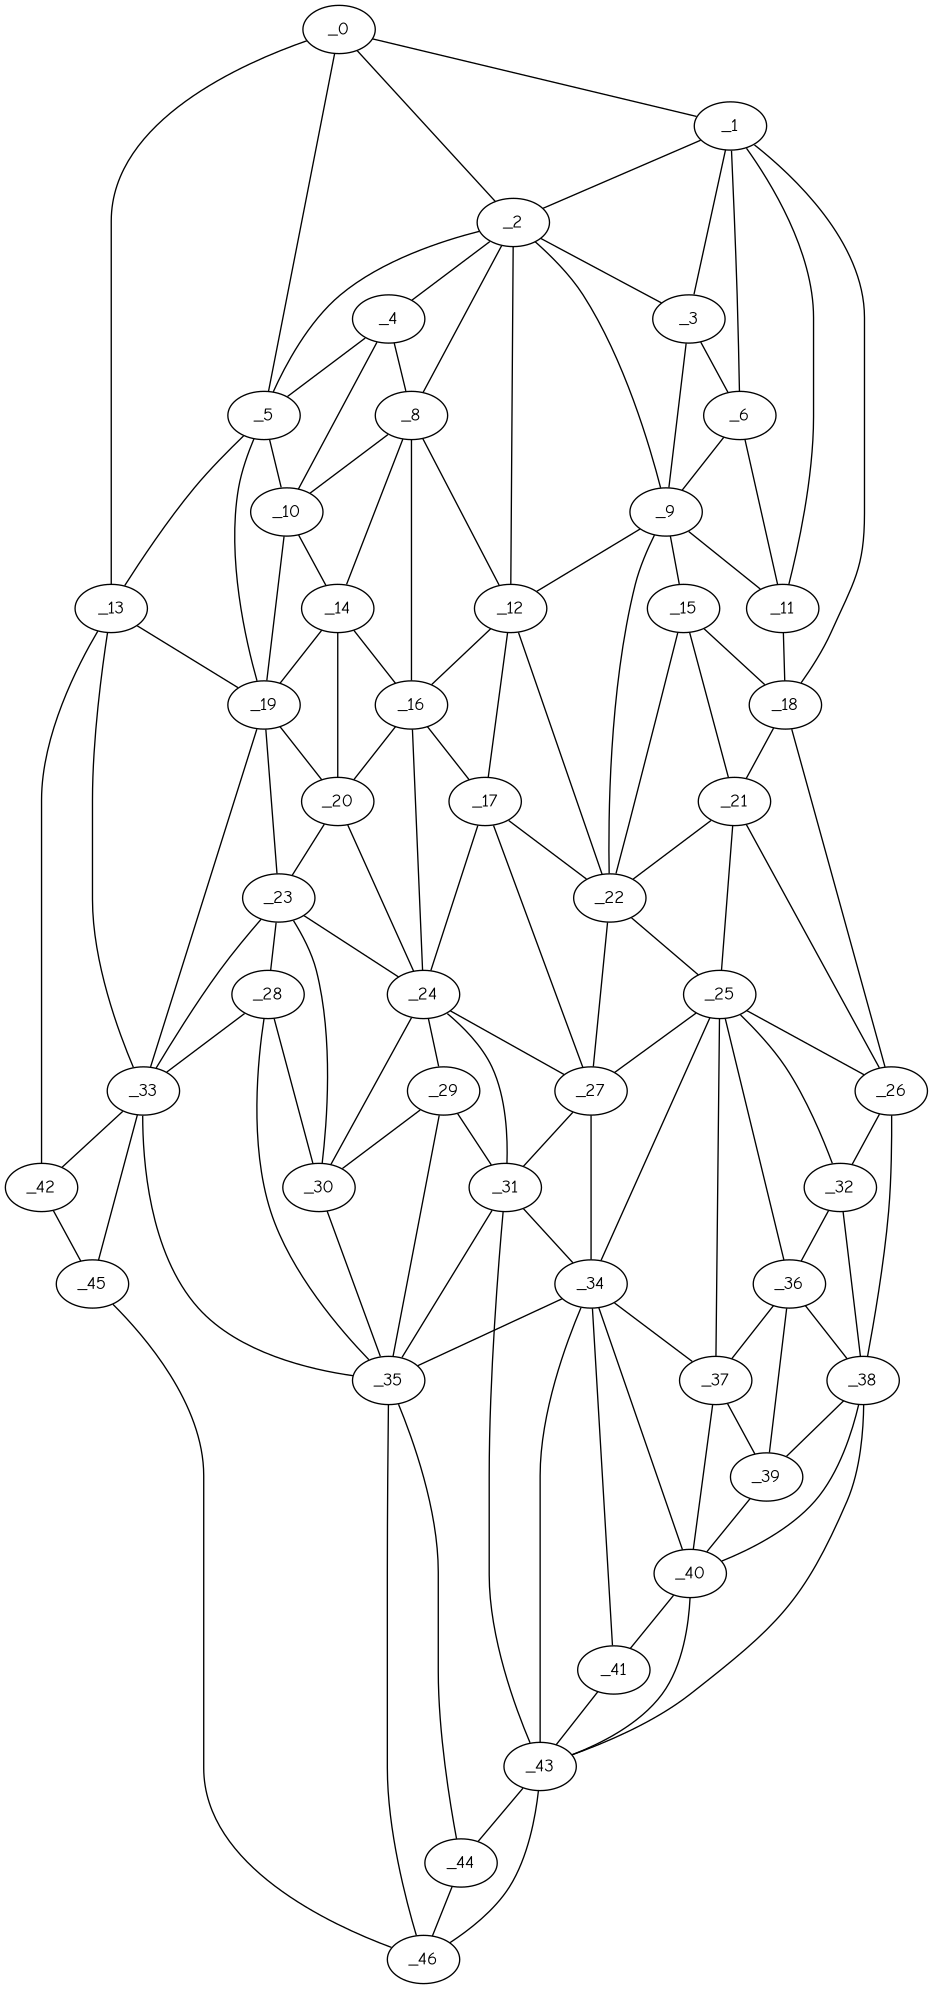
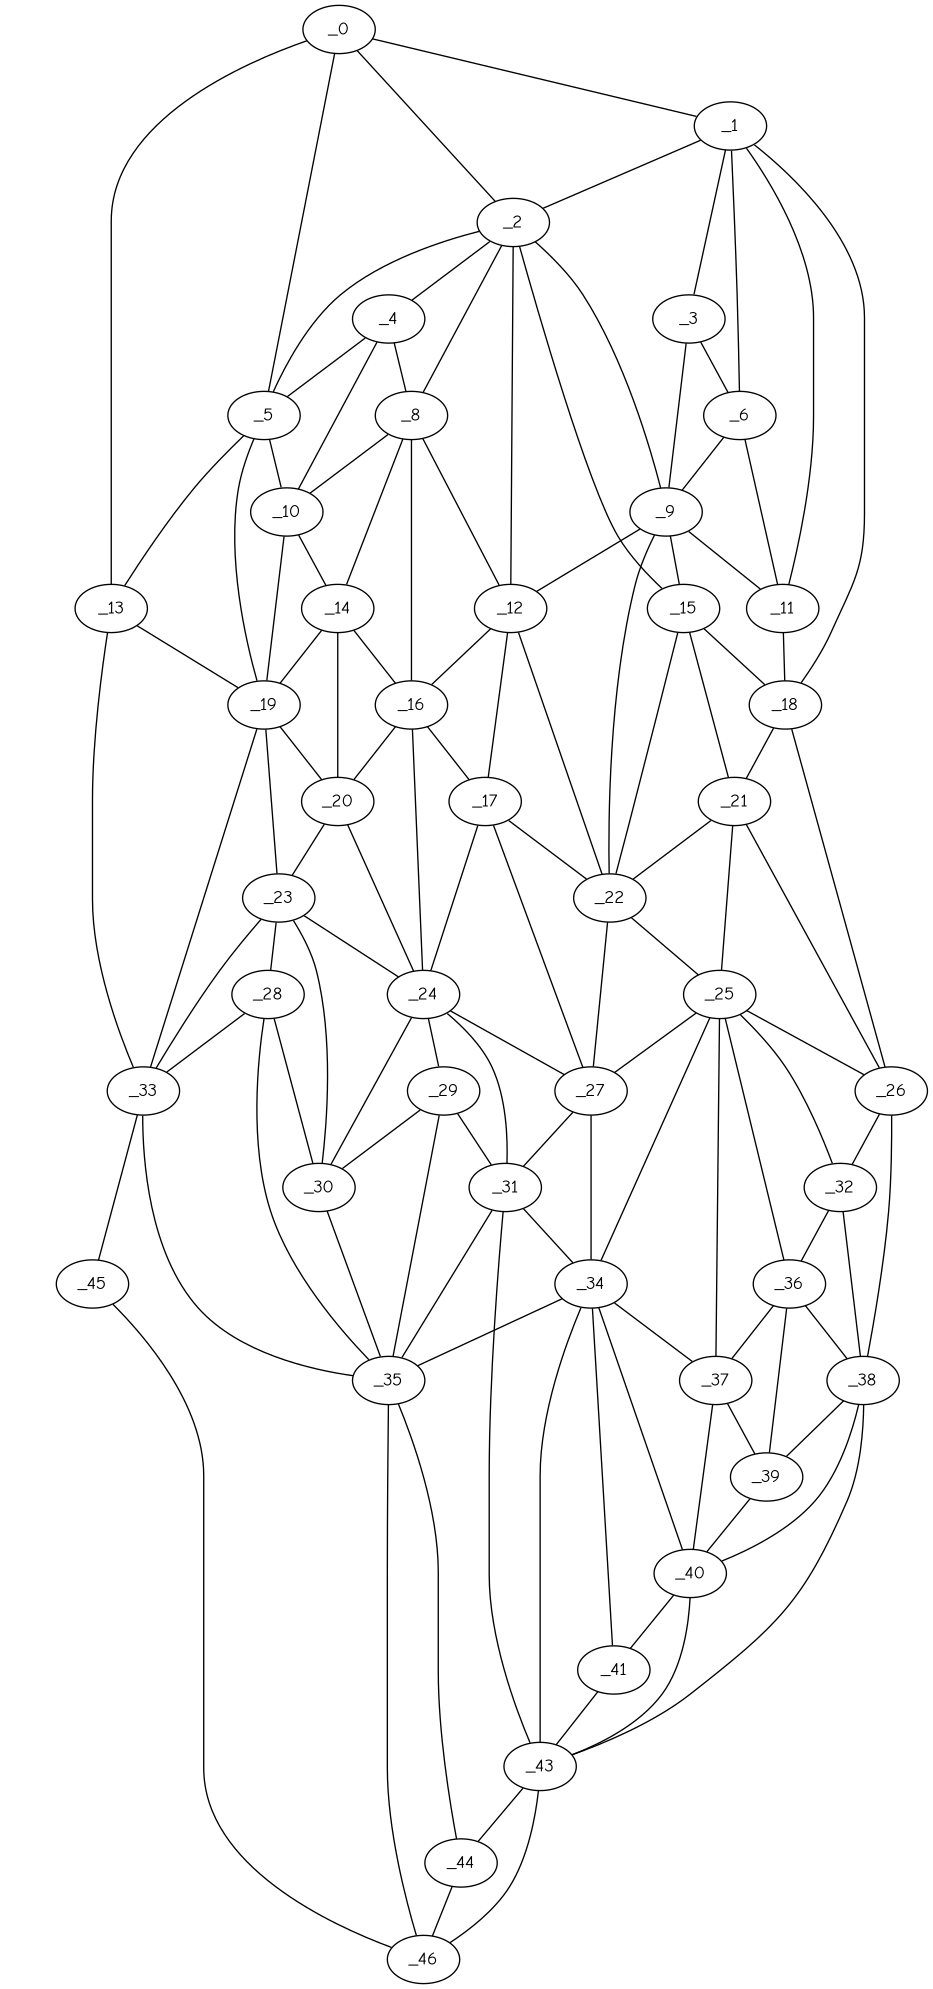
(601, 271) -> (574, 426)
(42, 1187) -> none
